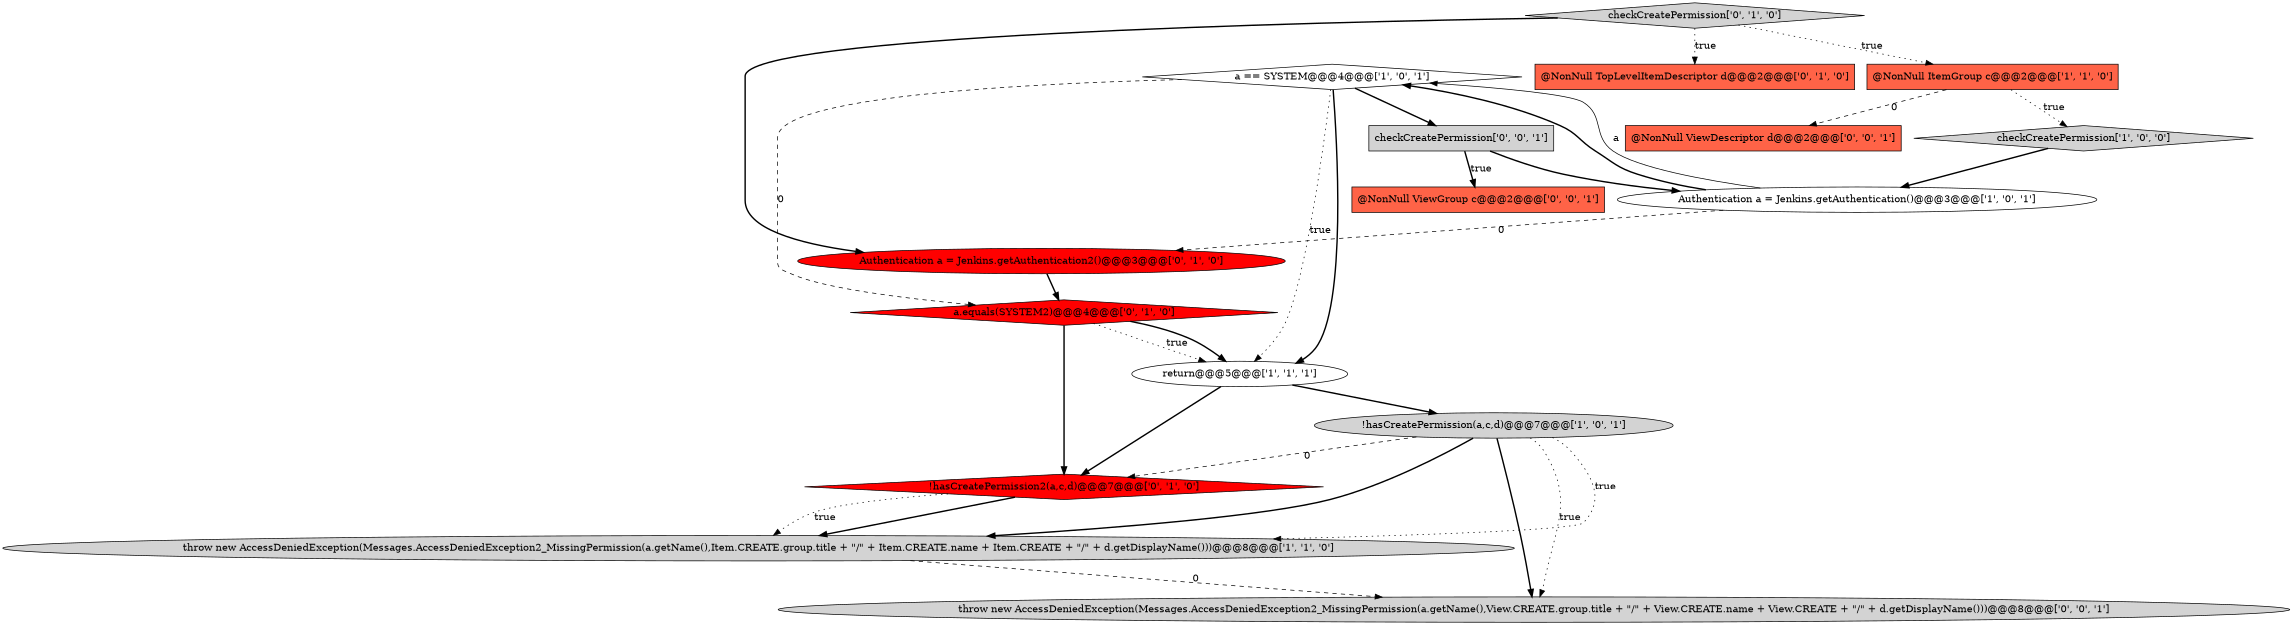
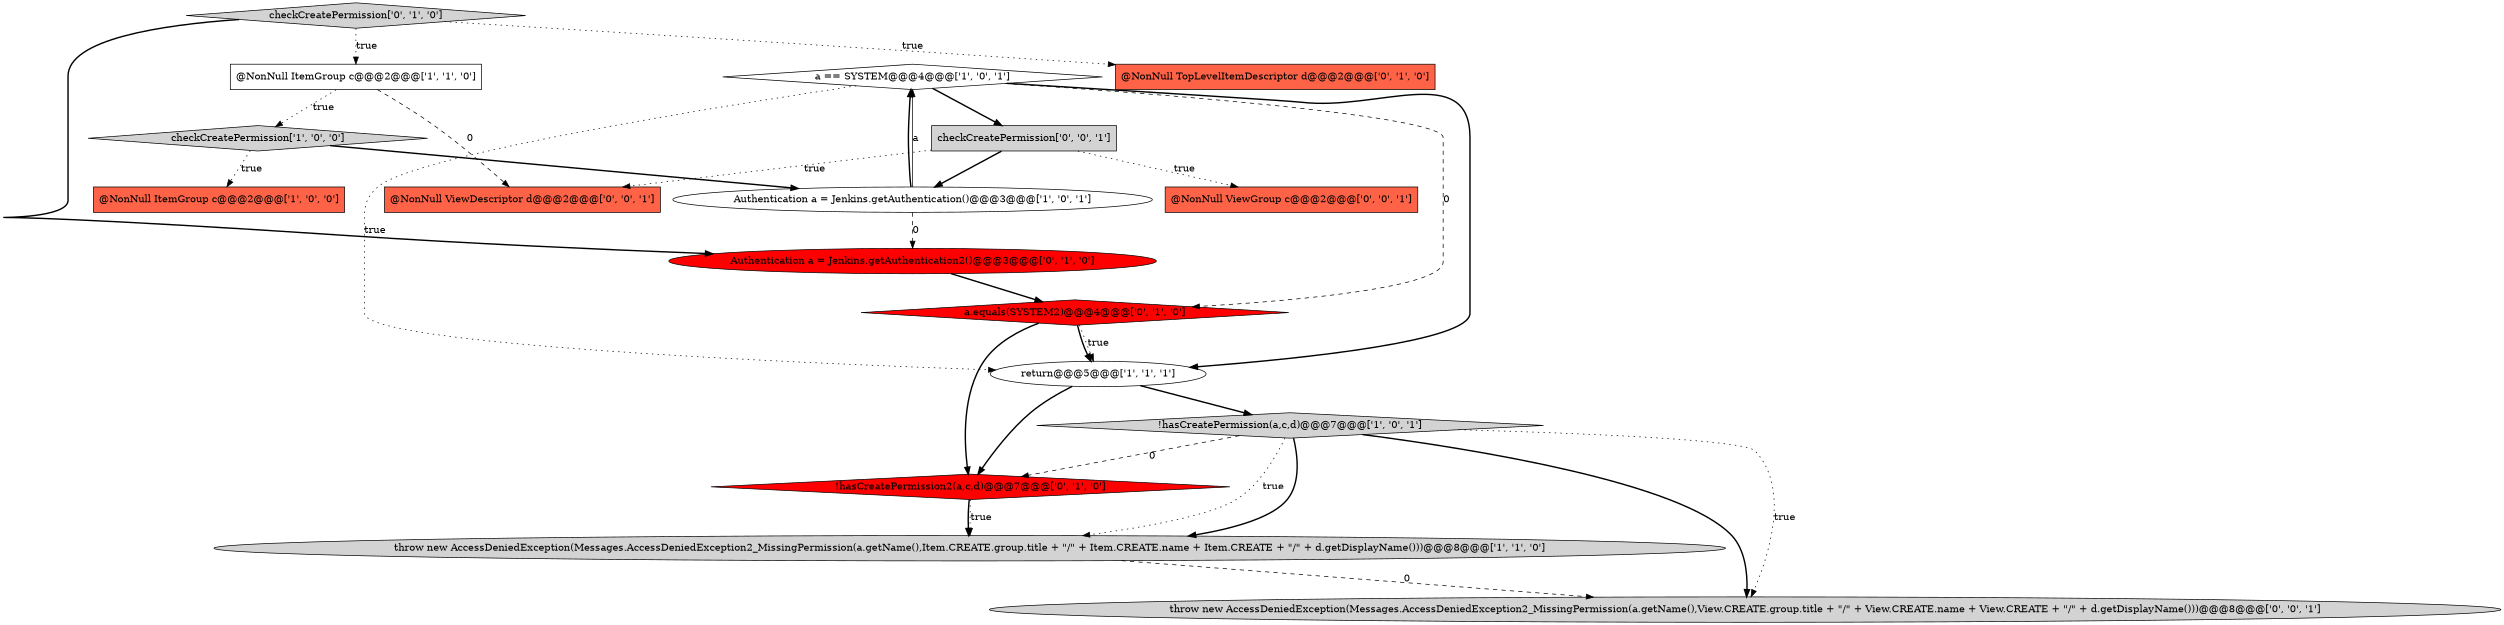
(1993, 77) -> (356, 77)
(1469, 166) -> (1154, 168)
none -> (781, 168)
none -> (219, 200)
(1494, 425) -> (1290, 425)
